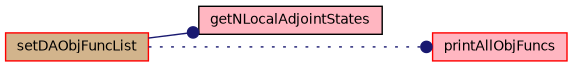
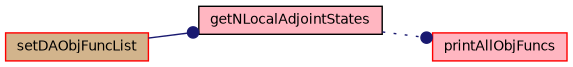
(285, 47) -> (402, 34)
